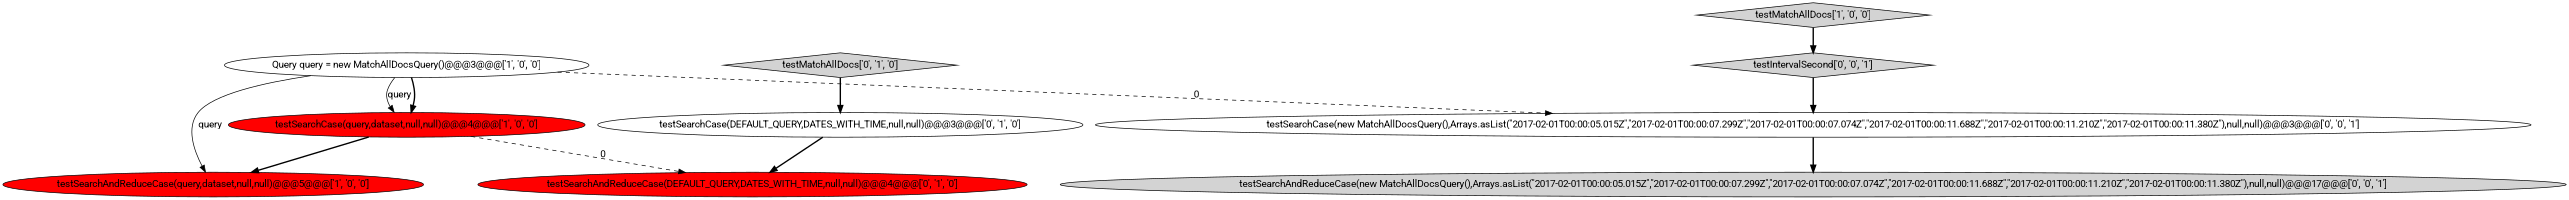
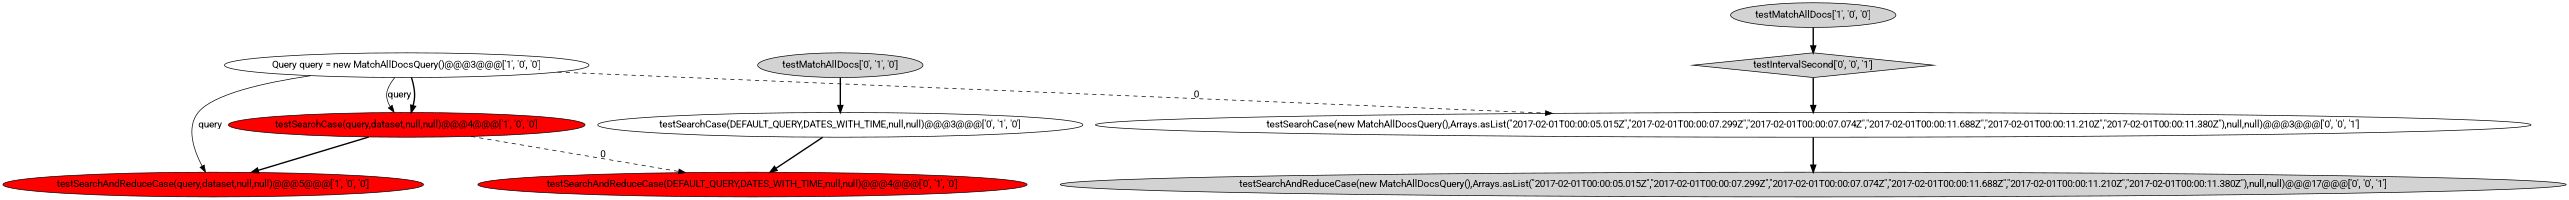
(1813, 15) -> (1813, 15)
(840, 65) -> (840, 65)
